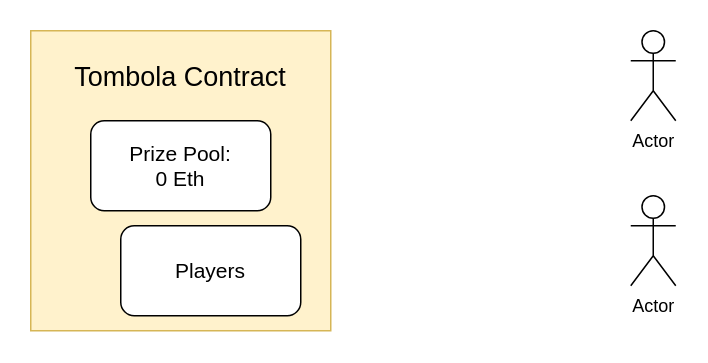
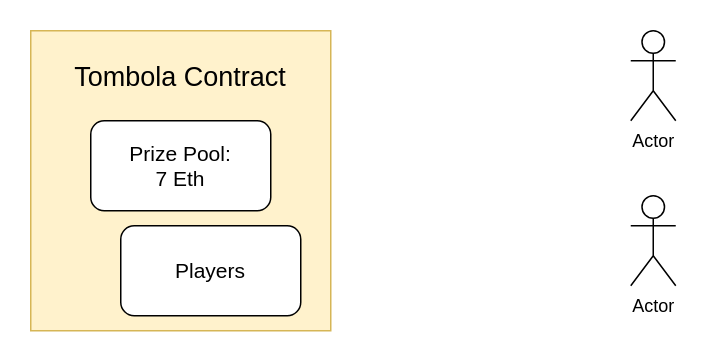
(181, 166) -> (181, 166)
